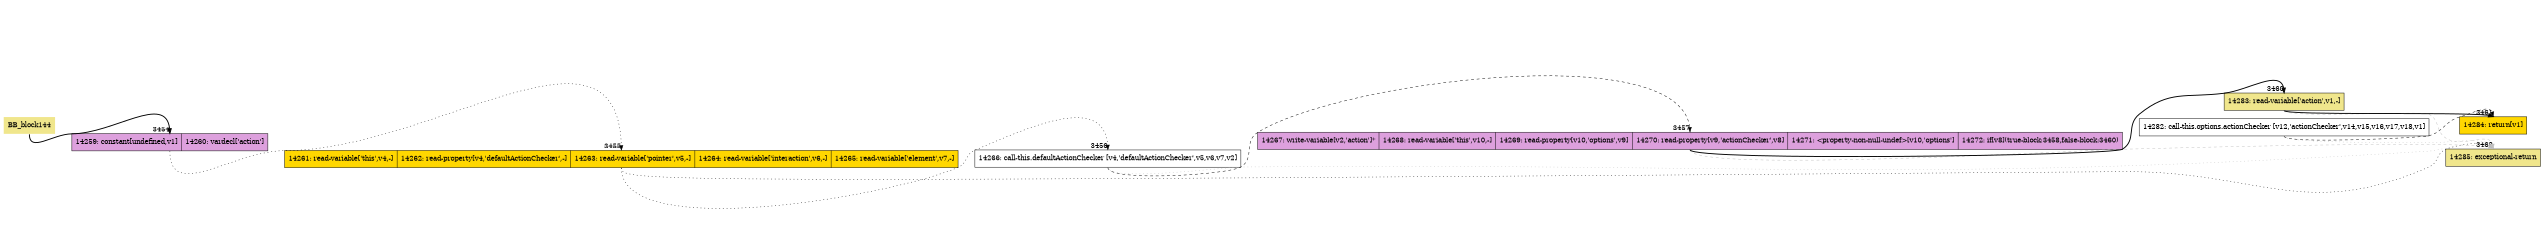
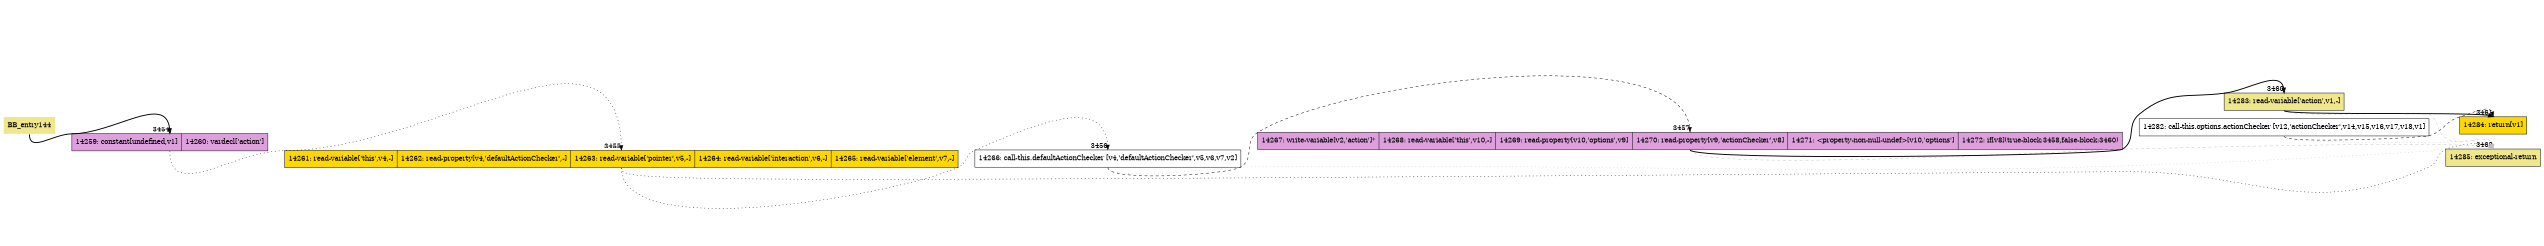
(29, 125) -> (29, 125)
